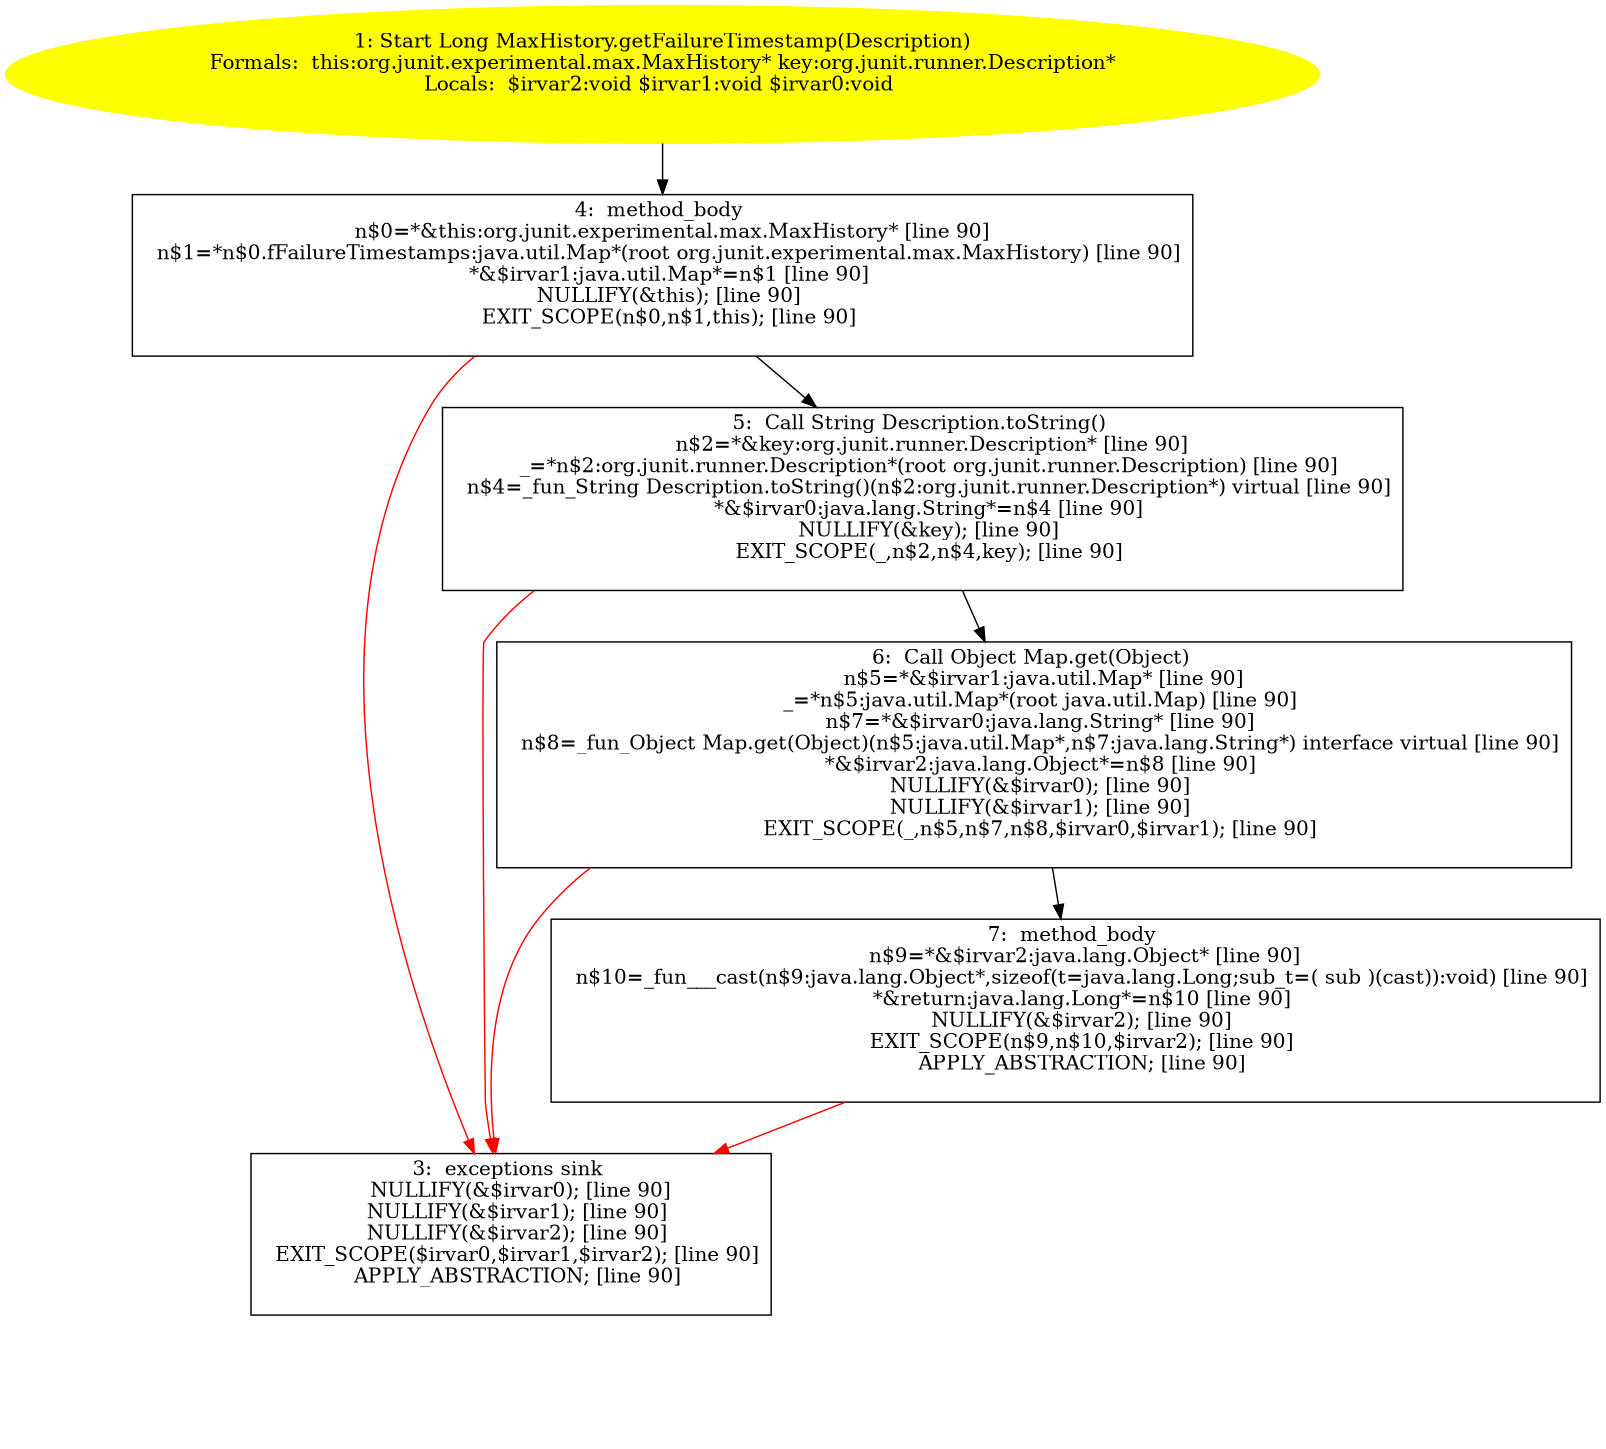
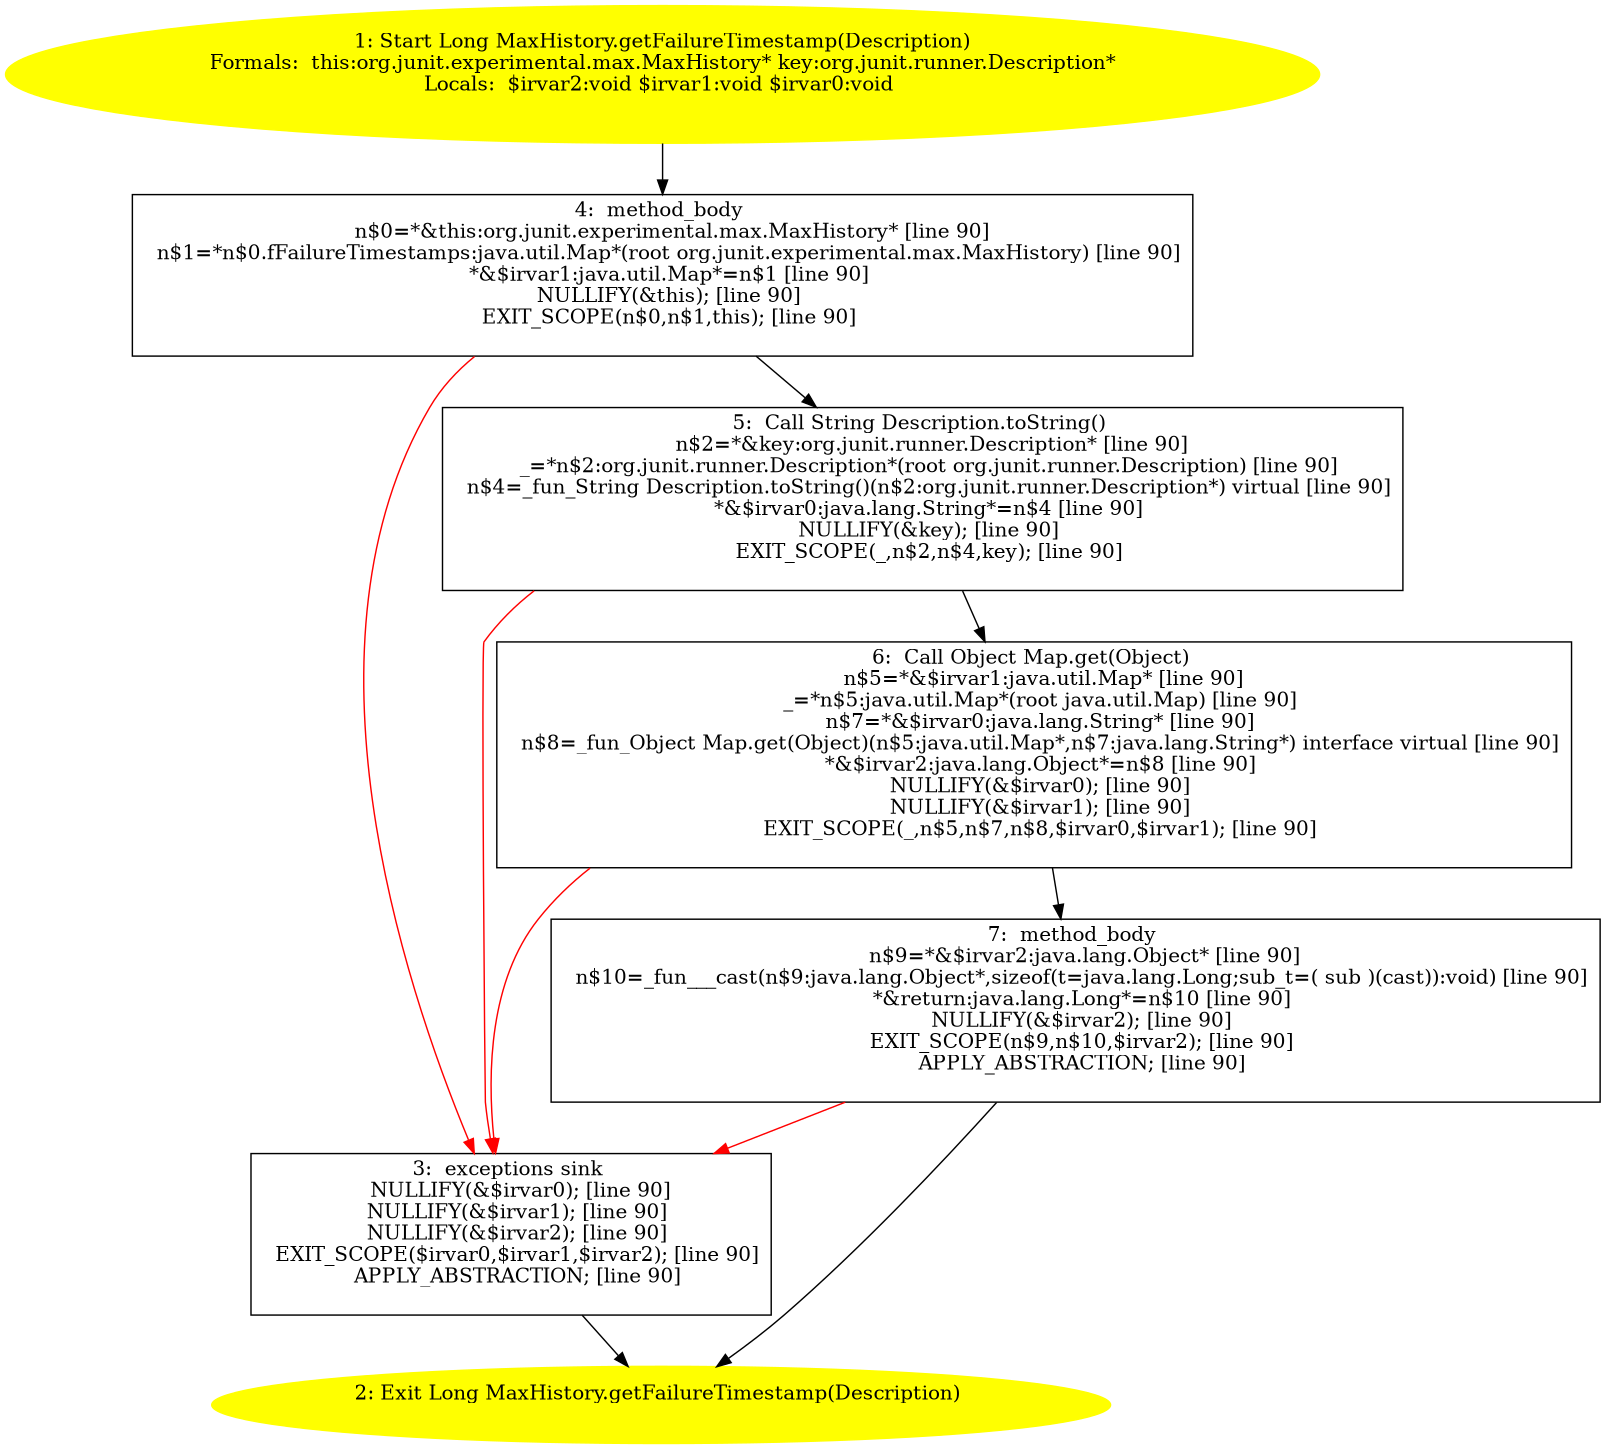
none -> (661, 1405)
